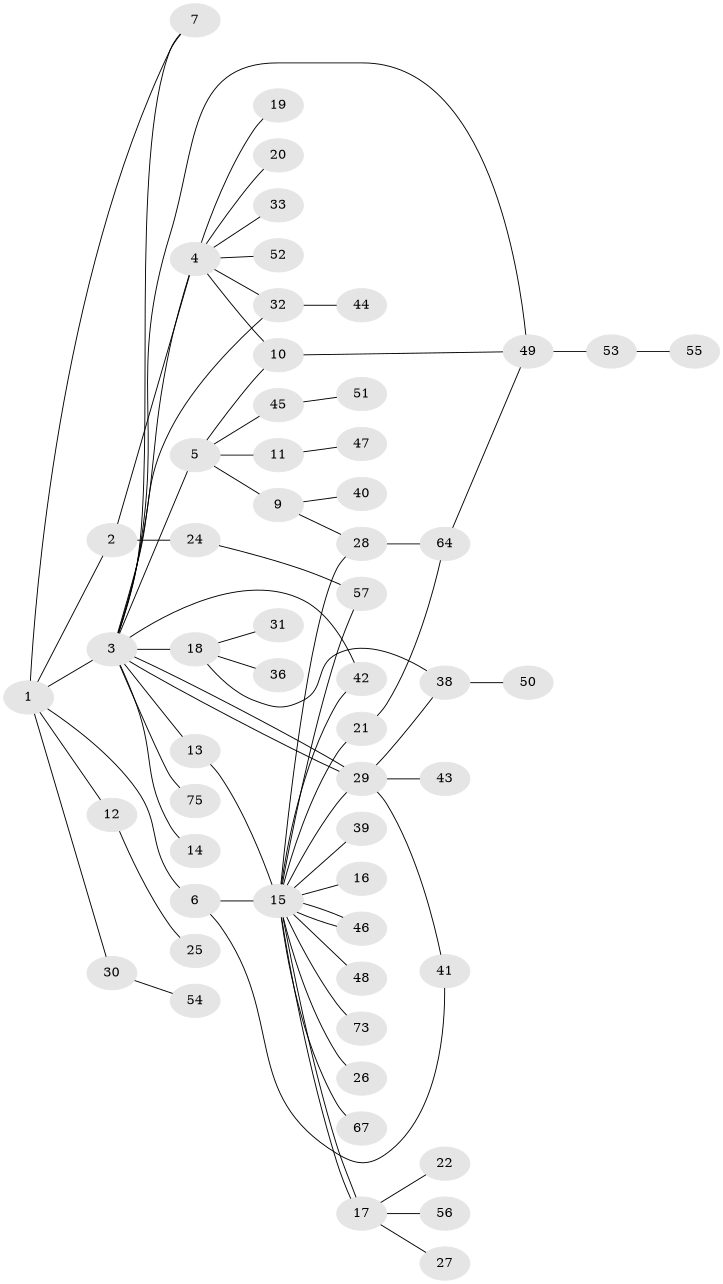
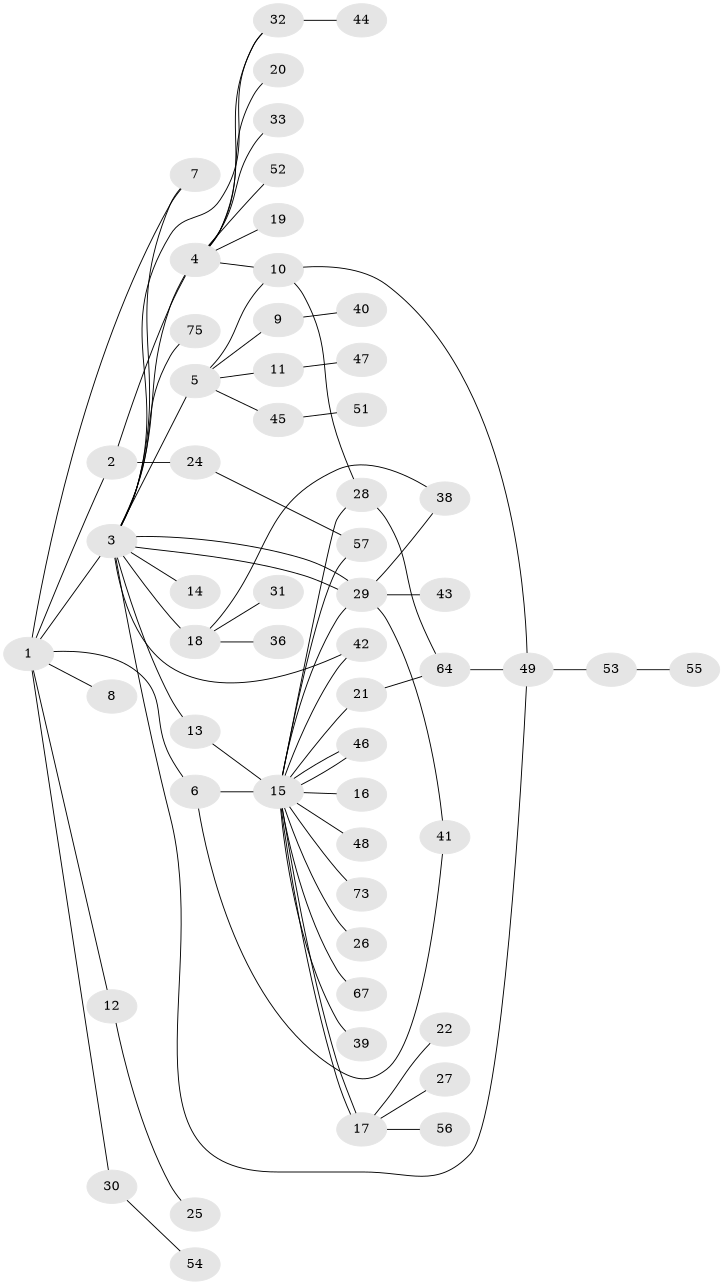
(320, 524) -> (326, 380)
(528, 683) -> none
none -> (112, 697)
